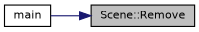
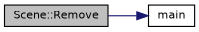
(65, 16) -> (122, 16)
